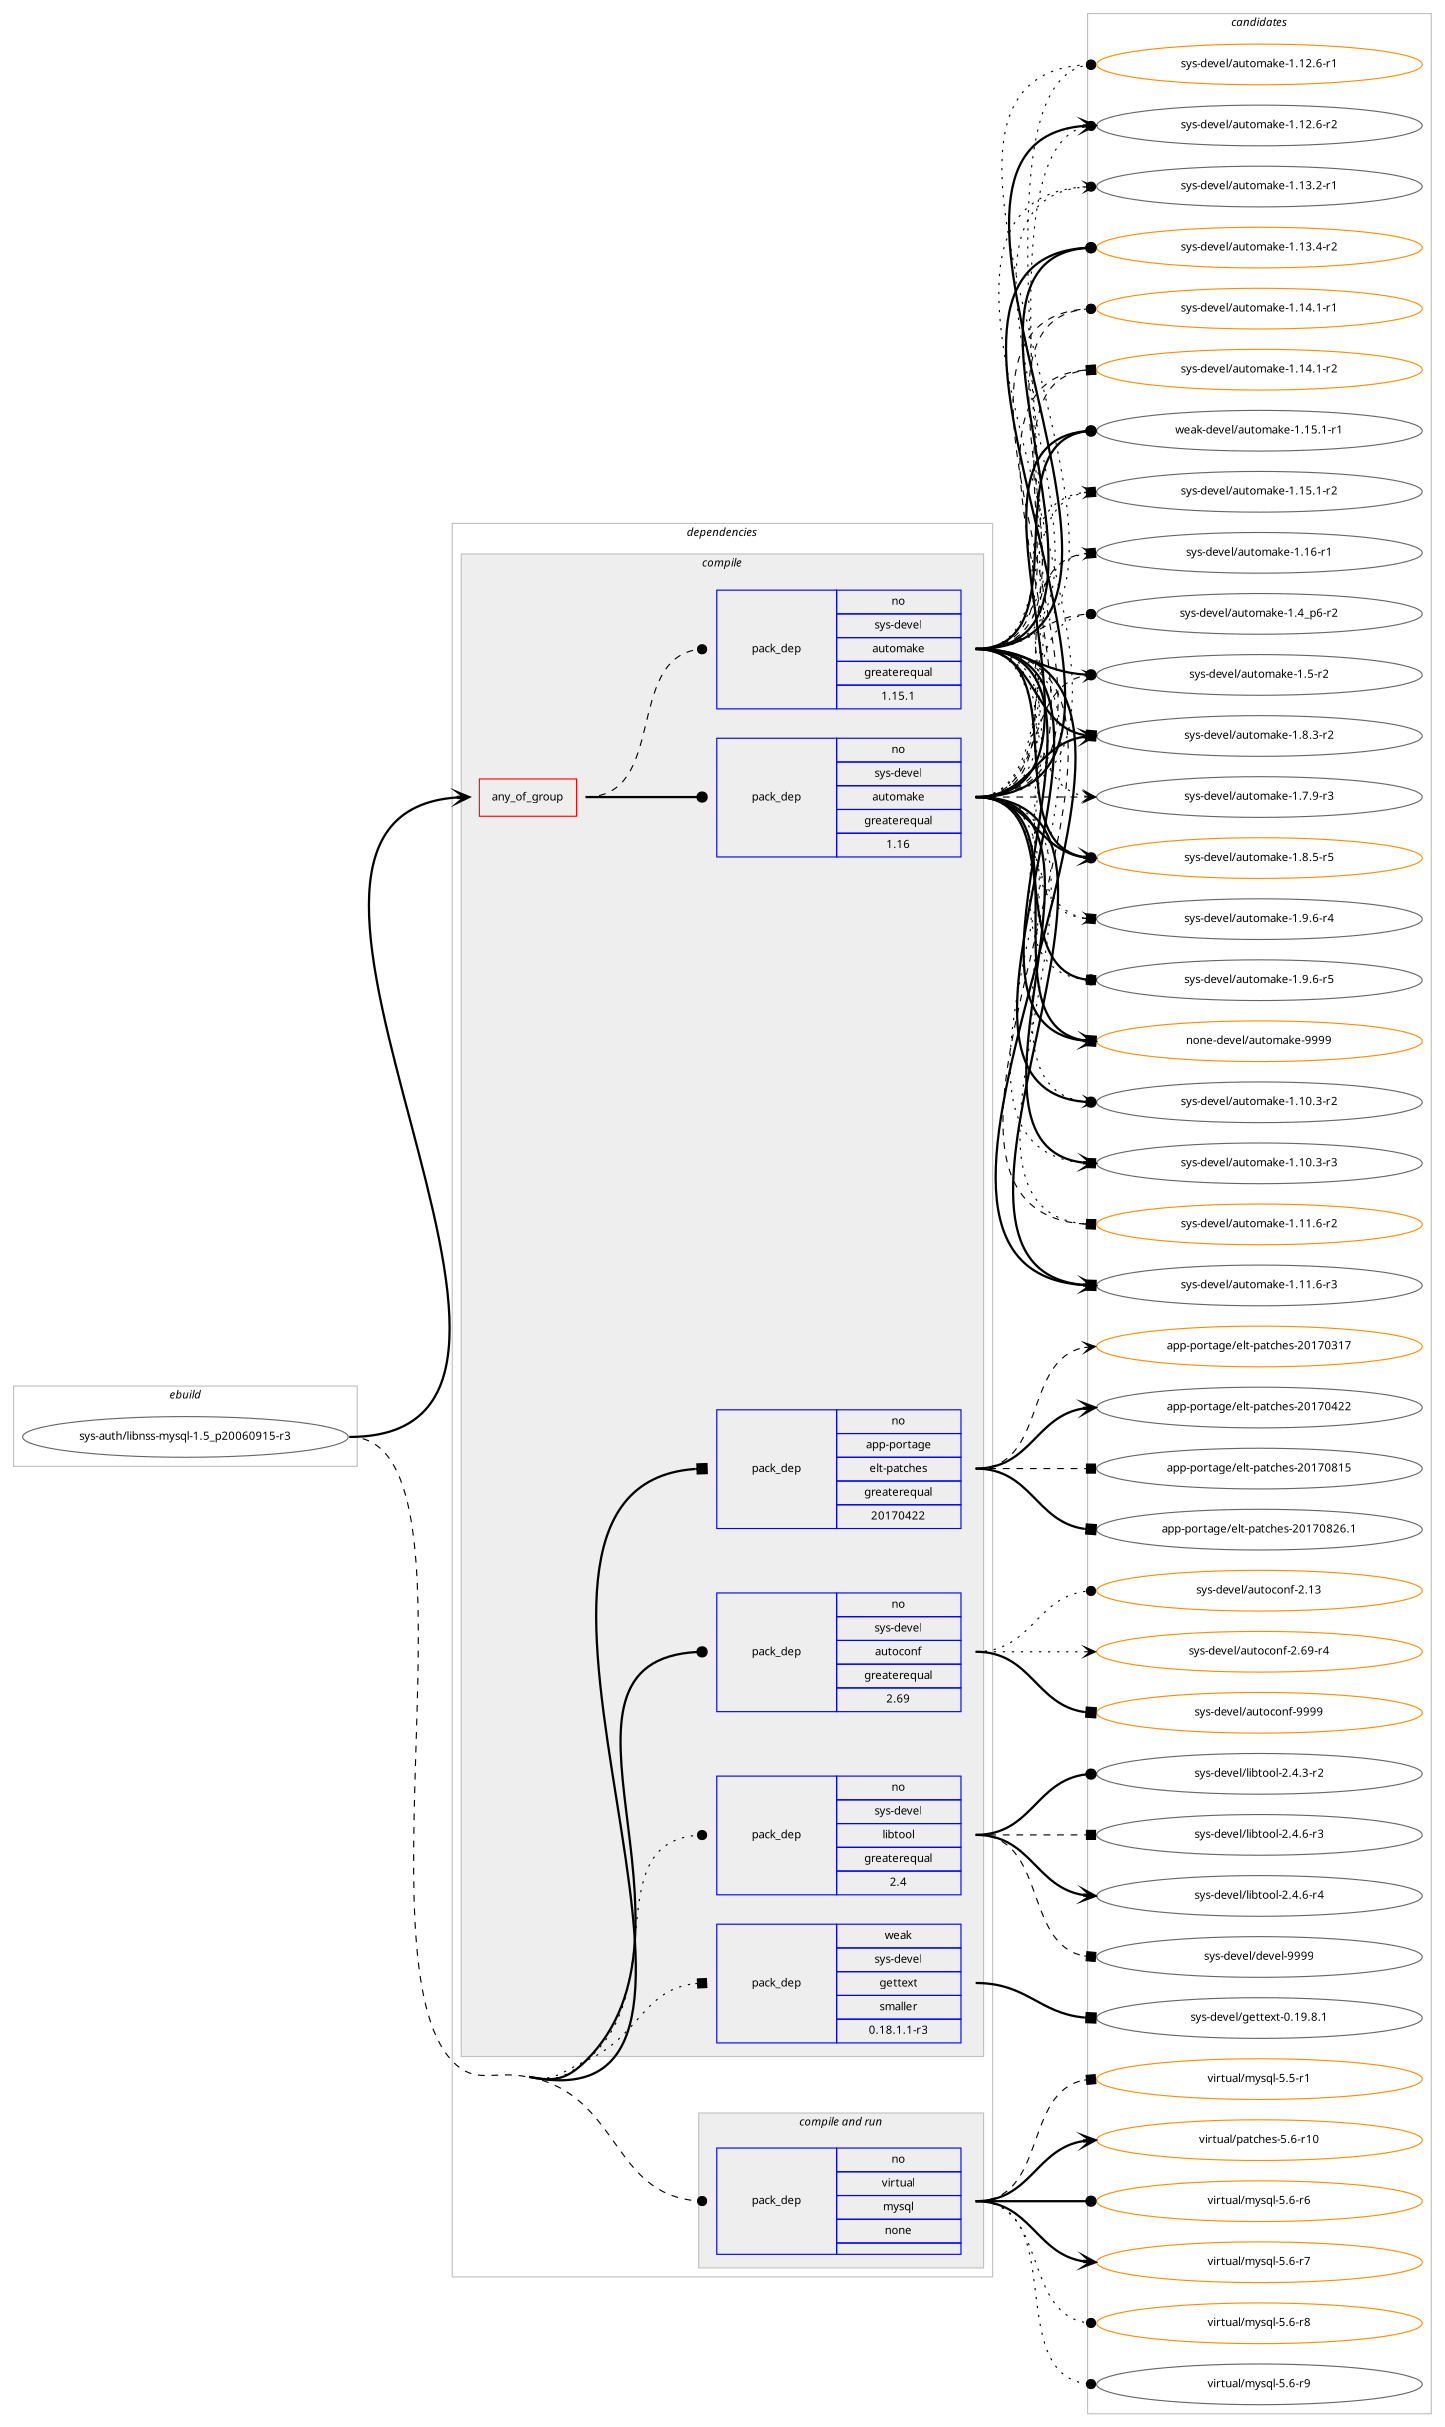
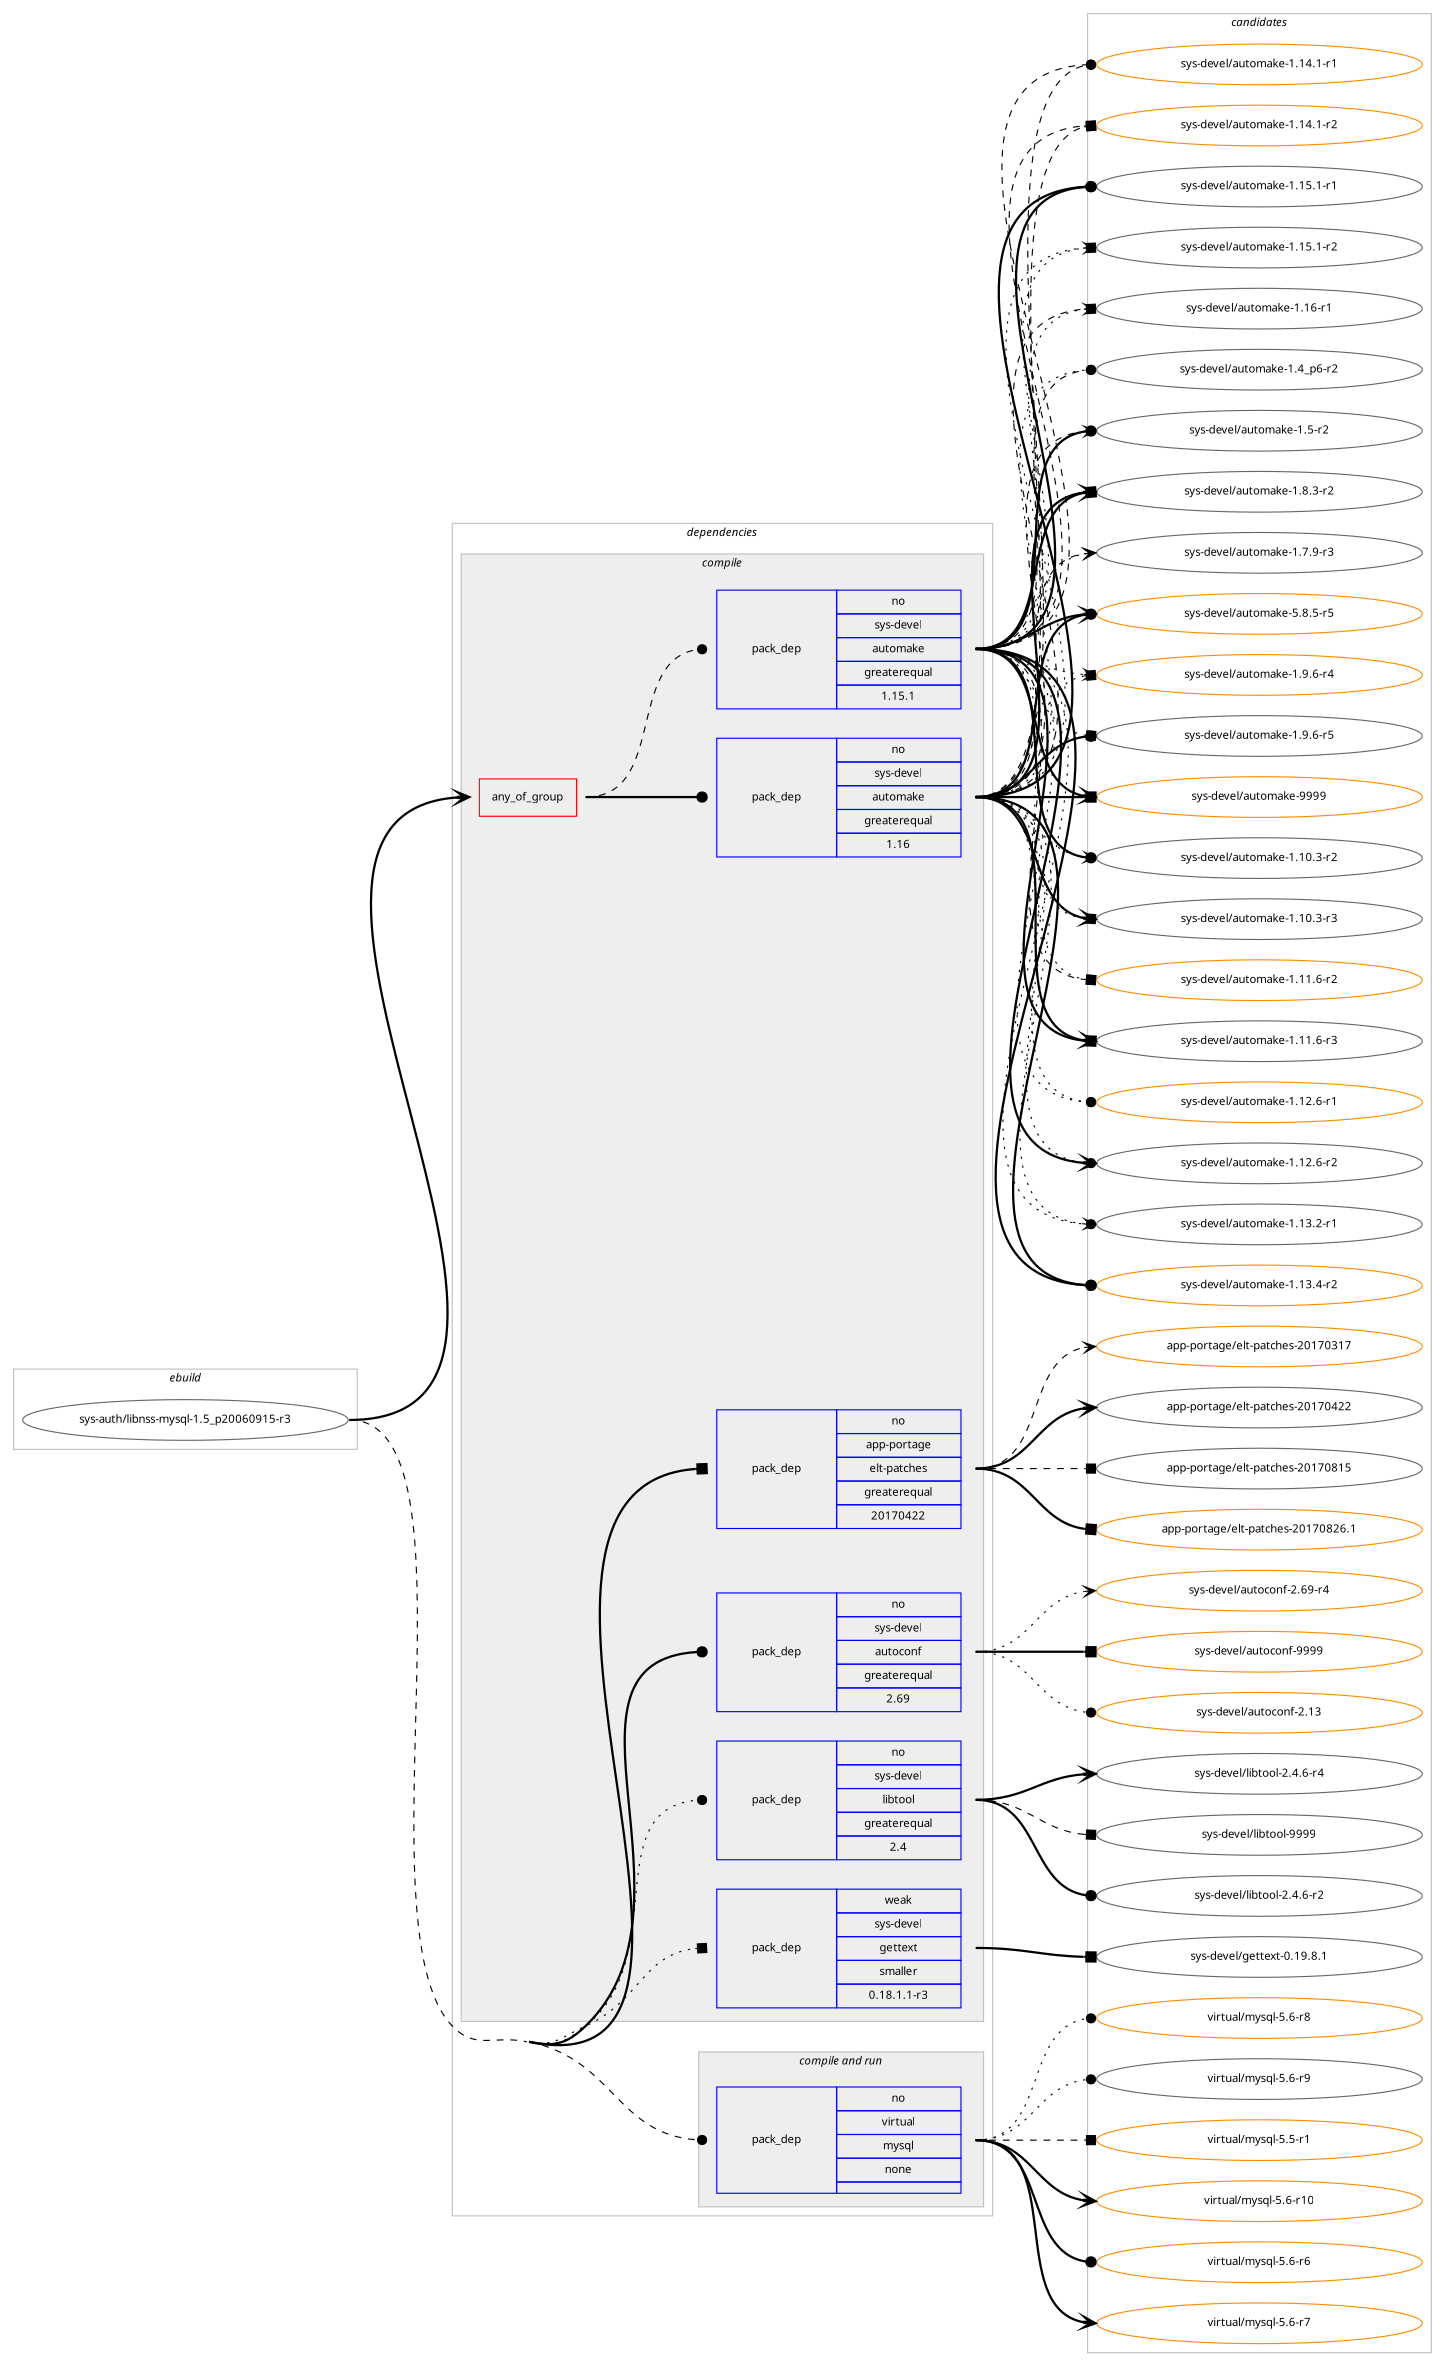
(1259, 431) -> (1259, 187)
(1259, 858) -> (1259, 614)
(1259, 919) -> (1259, 675)
(1259, 1041) -> (1259, 797)
(1259, 1530) -> (1259, 1530)
(1259, 1774) -> (1259, 1896)
(1259, 1835) -> none
(1259, 1957) -> (1259, 1835)
(1259, 2140) -> (1259, 2201)
